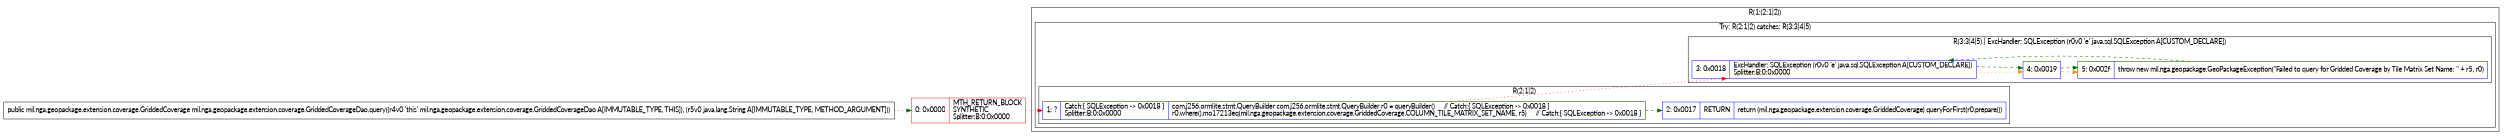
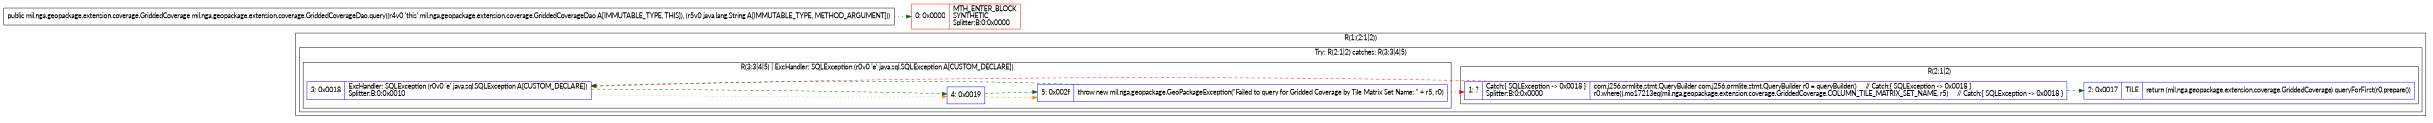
(1762, 73) -> (377, 94)
(1587, 90) -> (1056, 78)
(987, 103) -> (985, 9)
(1032, 110) -> (1454, 92)
(1717, 110) -> (2132, 90)
